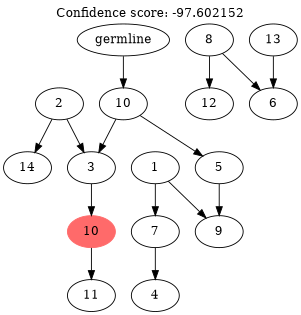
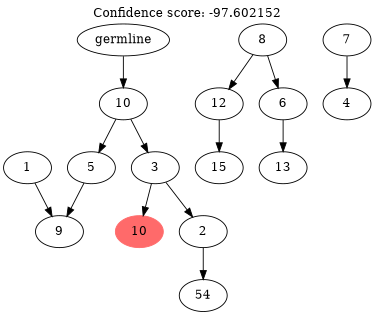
(273, 68) -> (283, 131)
(73, 132) -> (177, 196)
(28, 168) -> (203, 296)
none -> (219, 168)
(155, 195) -> none
(91, 296) -> none
